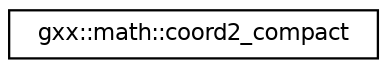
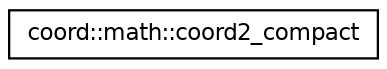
(194, 34) -> (194, 34)
